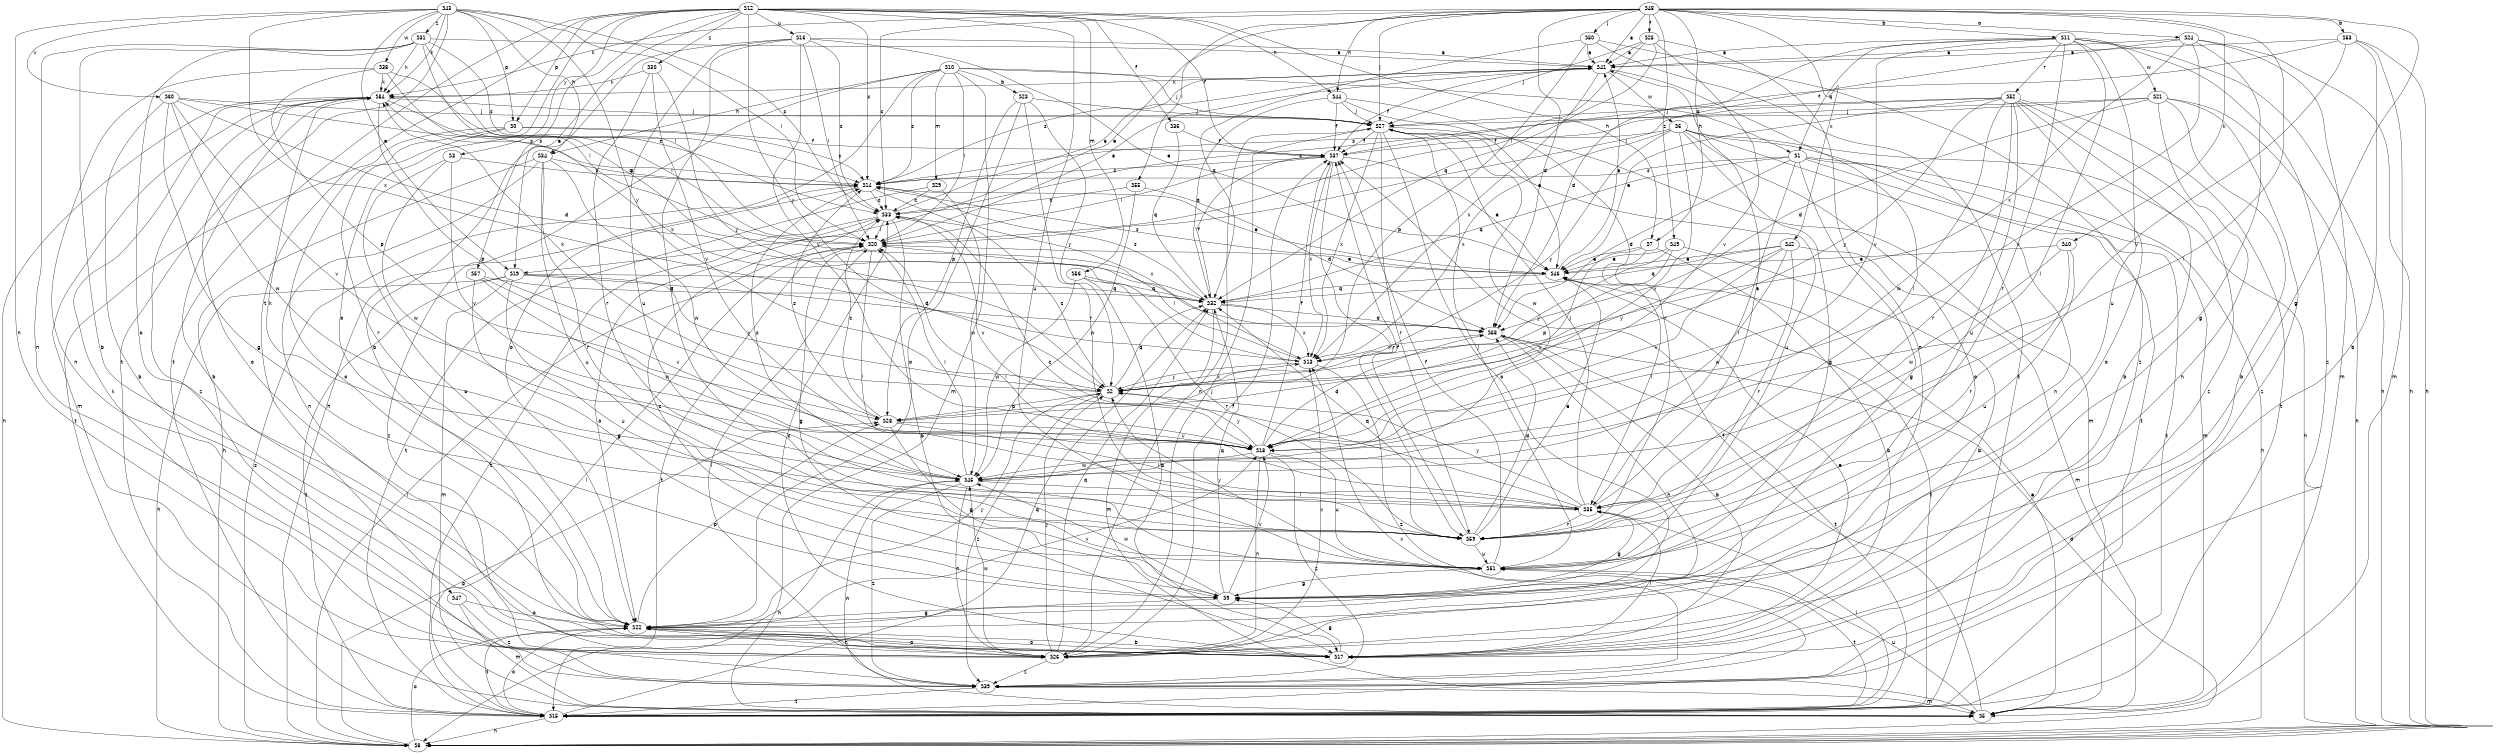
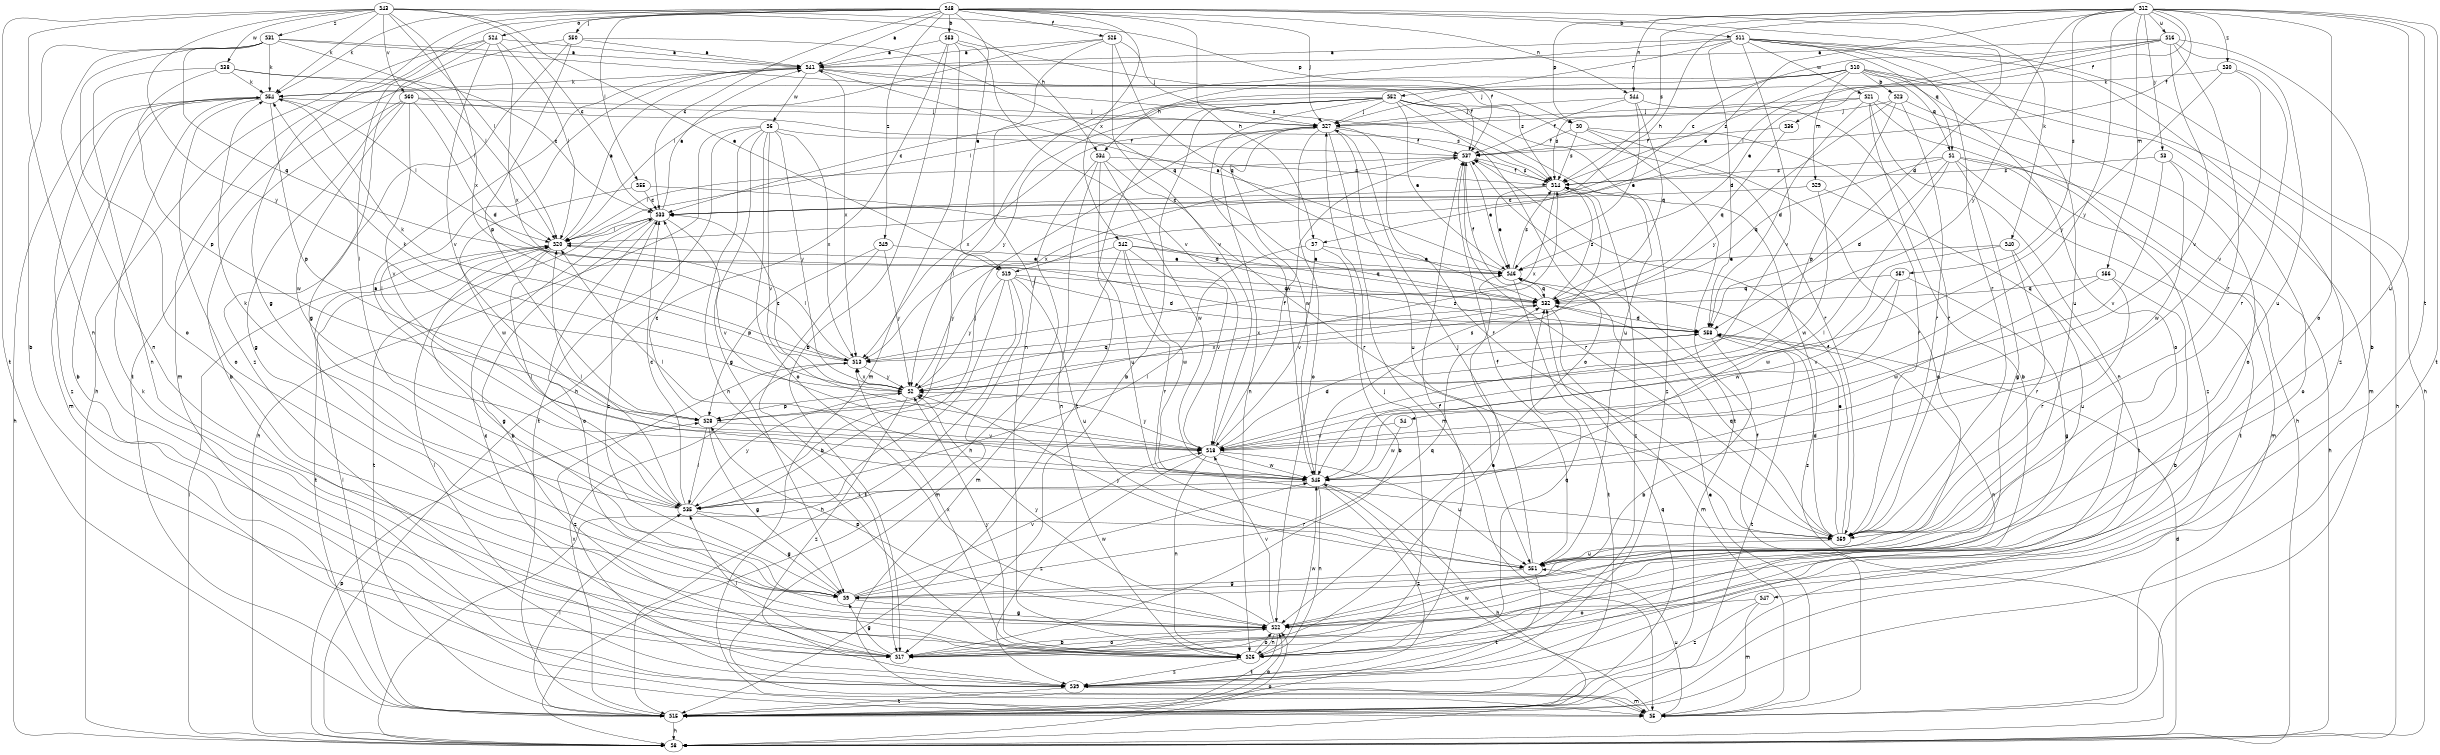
none -> (1512, 173)
none -> (1403, 422)
